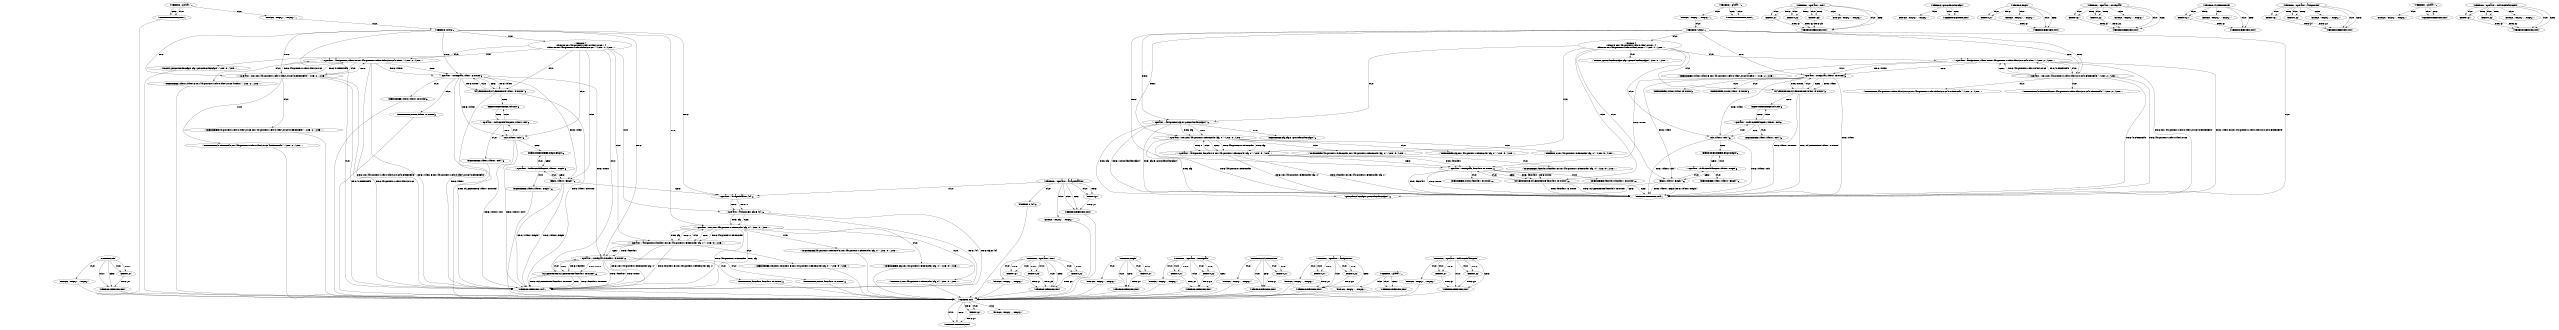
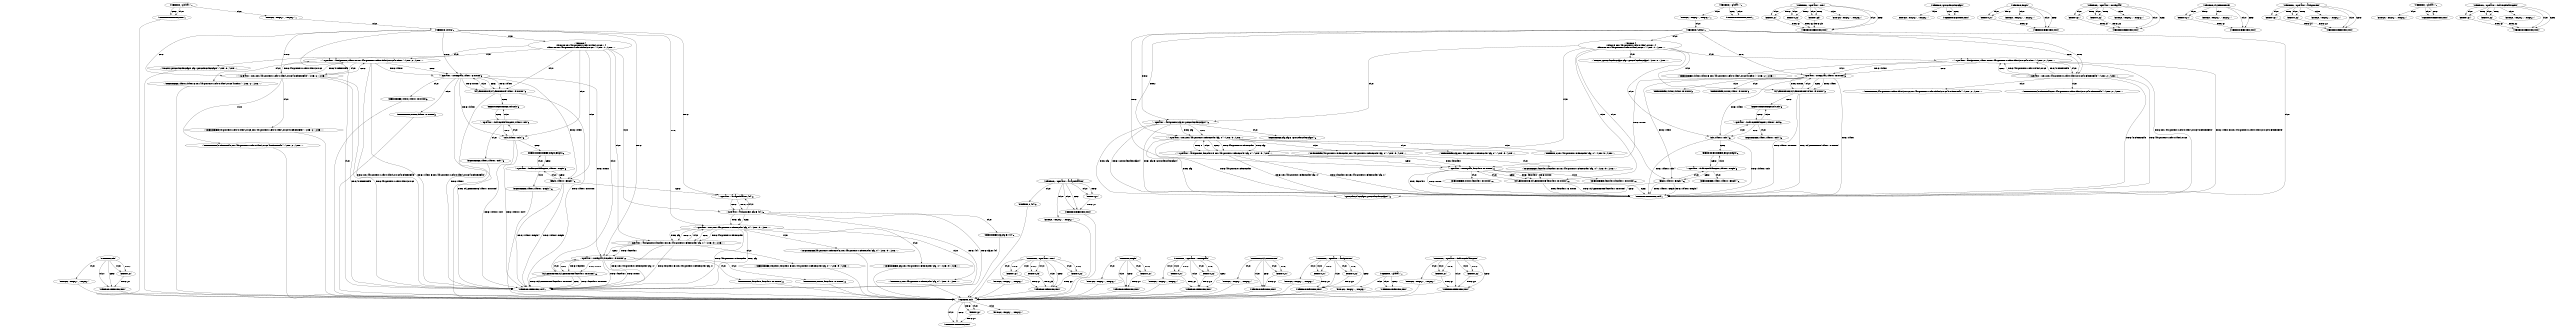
(1256, 130) -> (1256, 130)
(899, 189) -> (749, 204)
none -> (999, 235)
